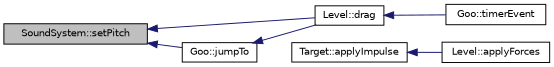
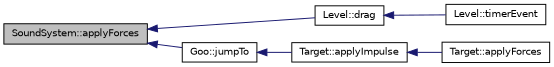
(496, 15) -> (496, 15)
(289, 33) -> (279, 52)
(76, 34) -> (76, 34)
(496, 52) -> (496, 52)
